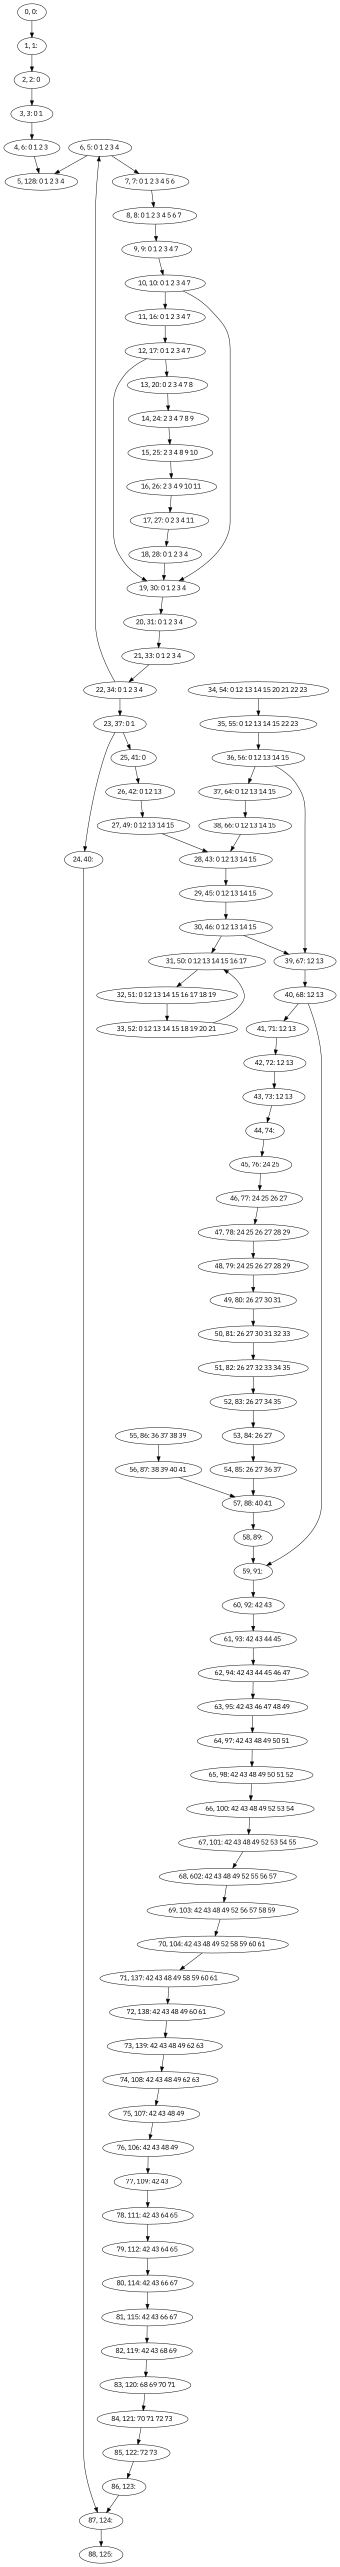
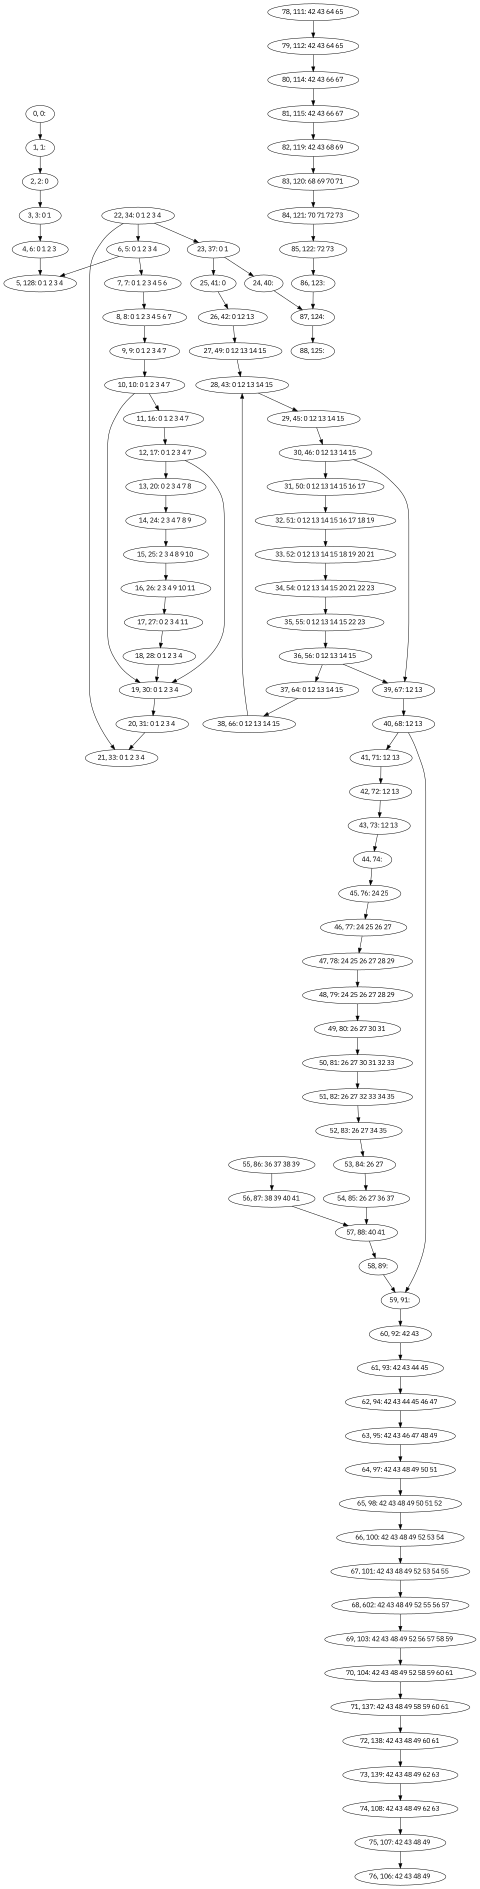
(141, 672) -> (90, 481)
(242, 1002) -> (326, 569)
(148, 2182) -> none
